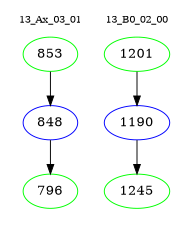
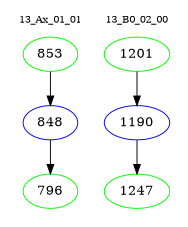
(50, 20) -> (50, 20)
(137, 191) -> (137, 191)
